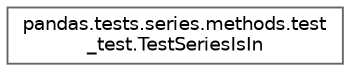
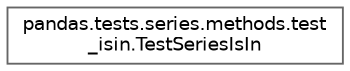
(175, 36) -> (175, 36)
